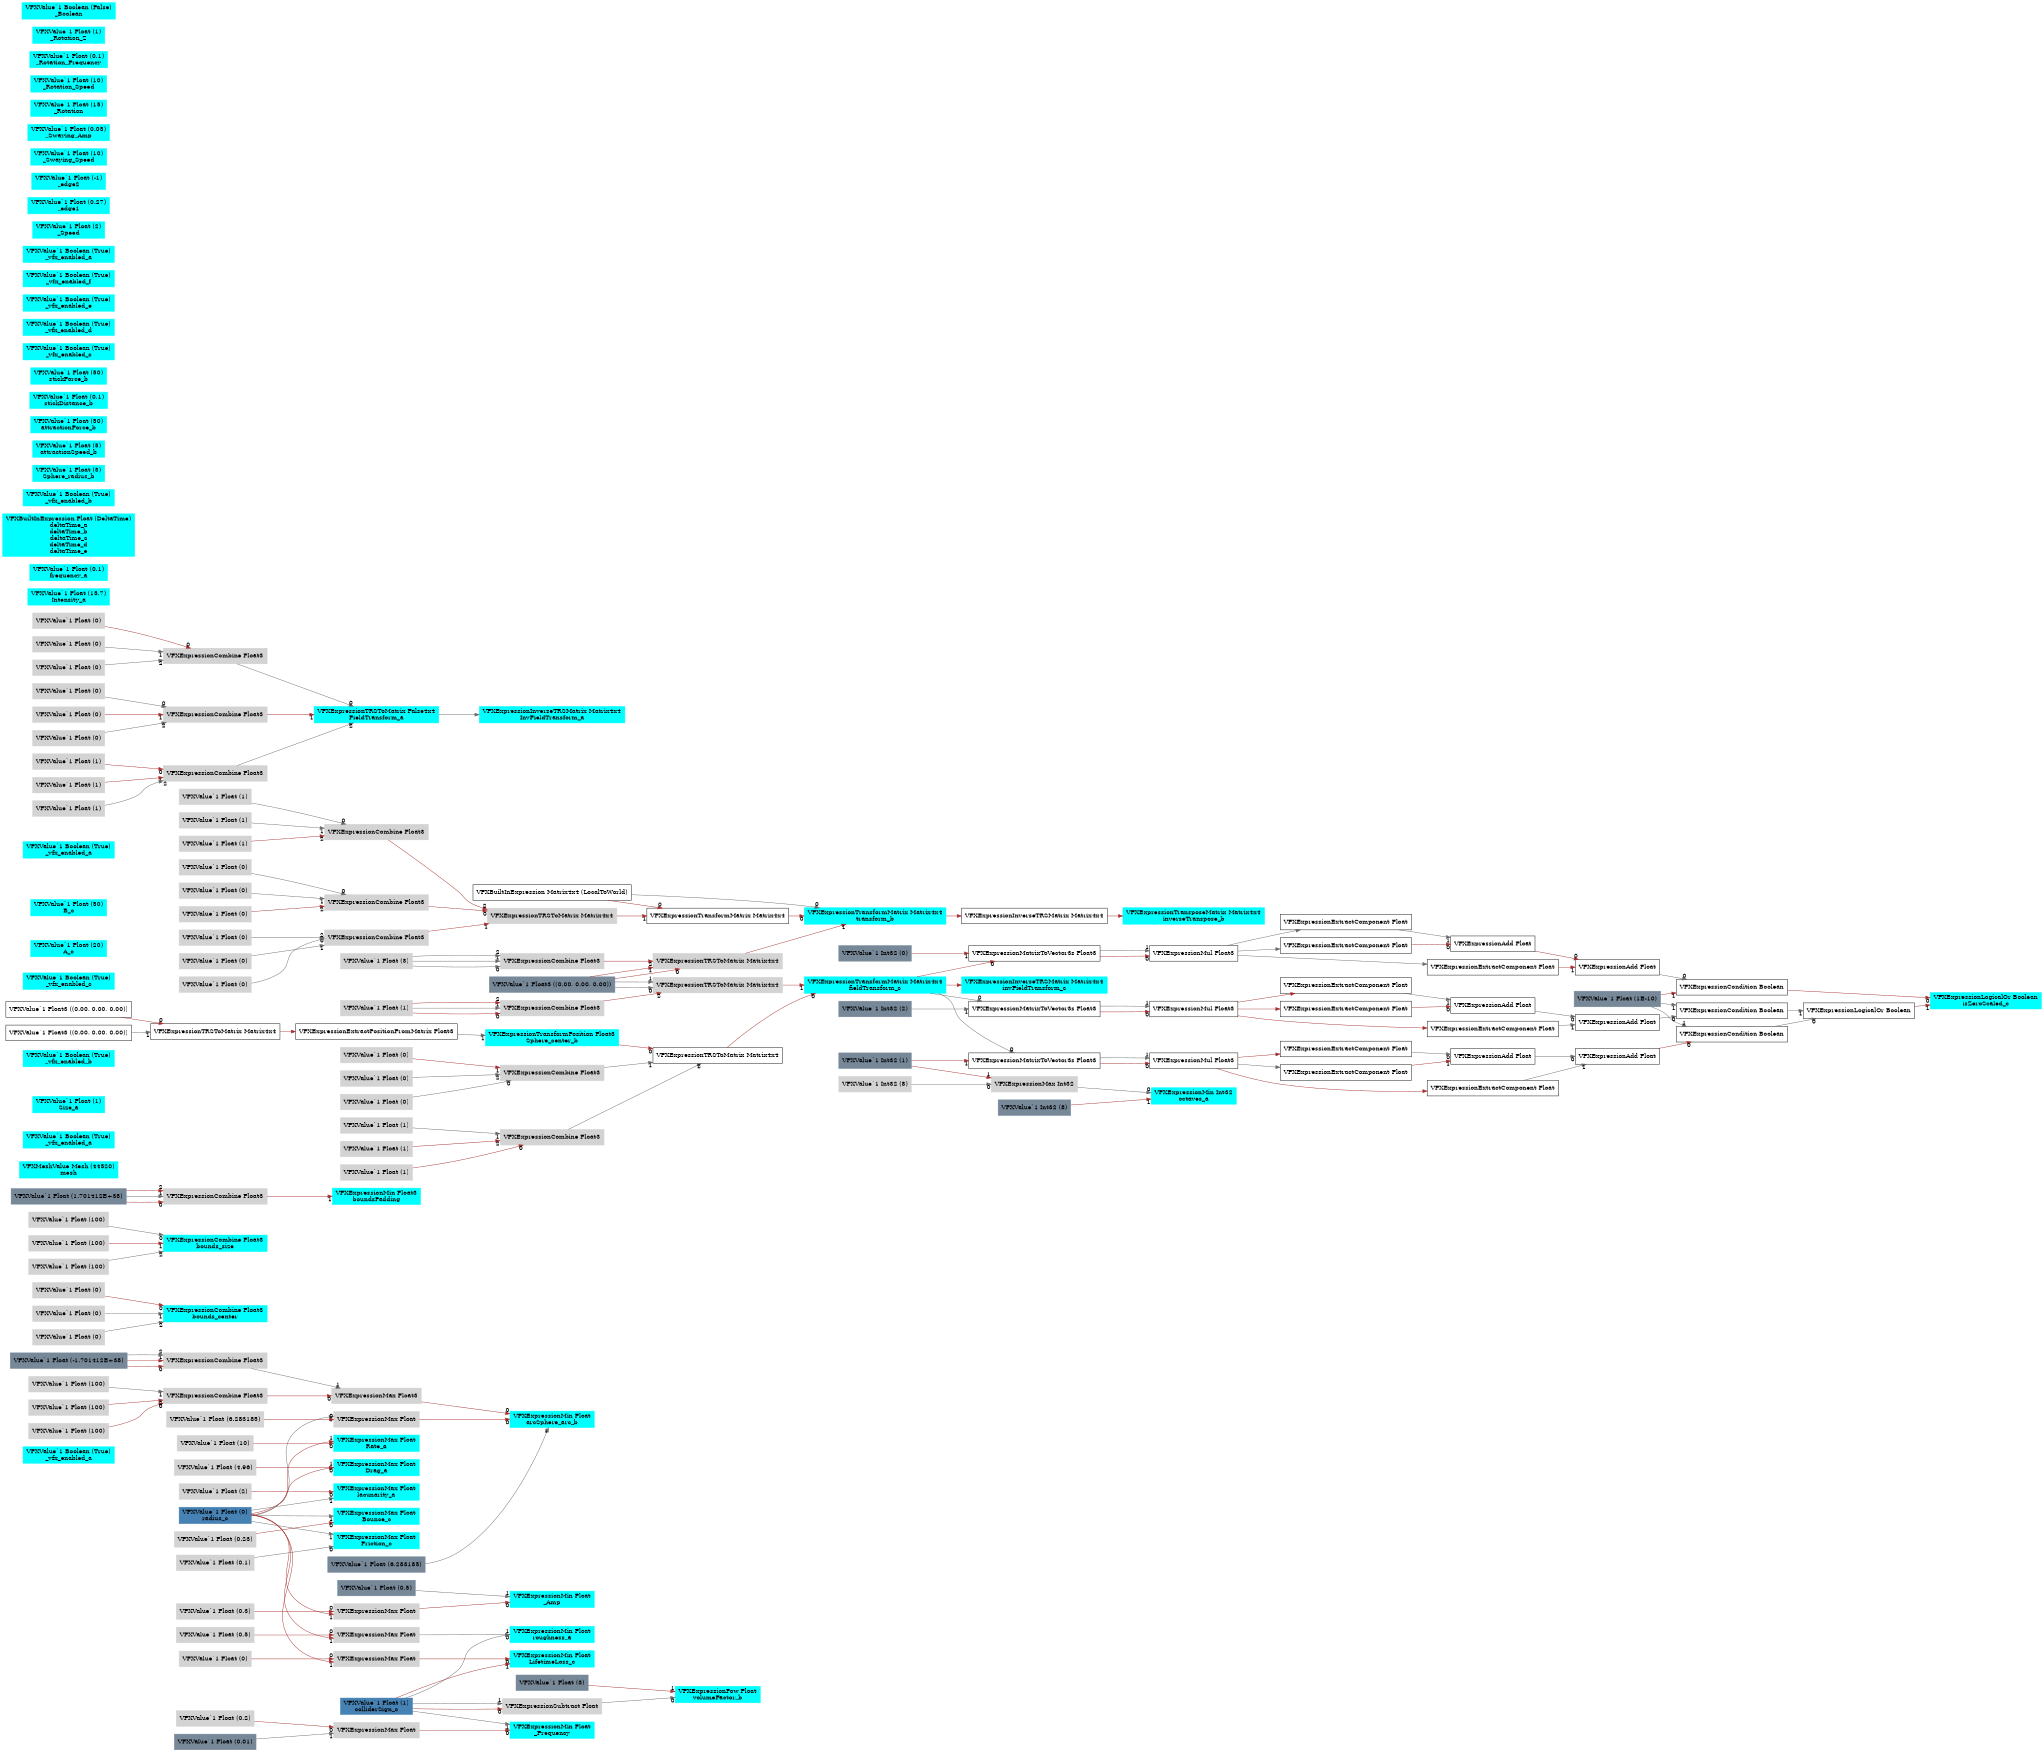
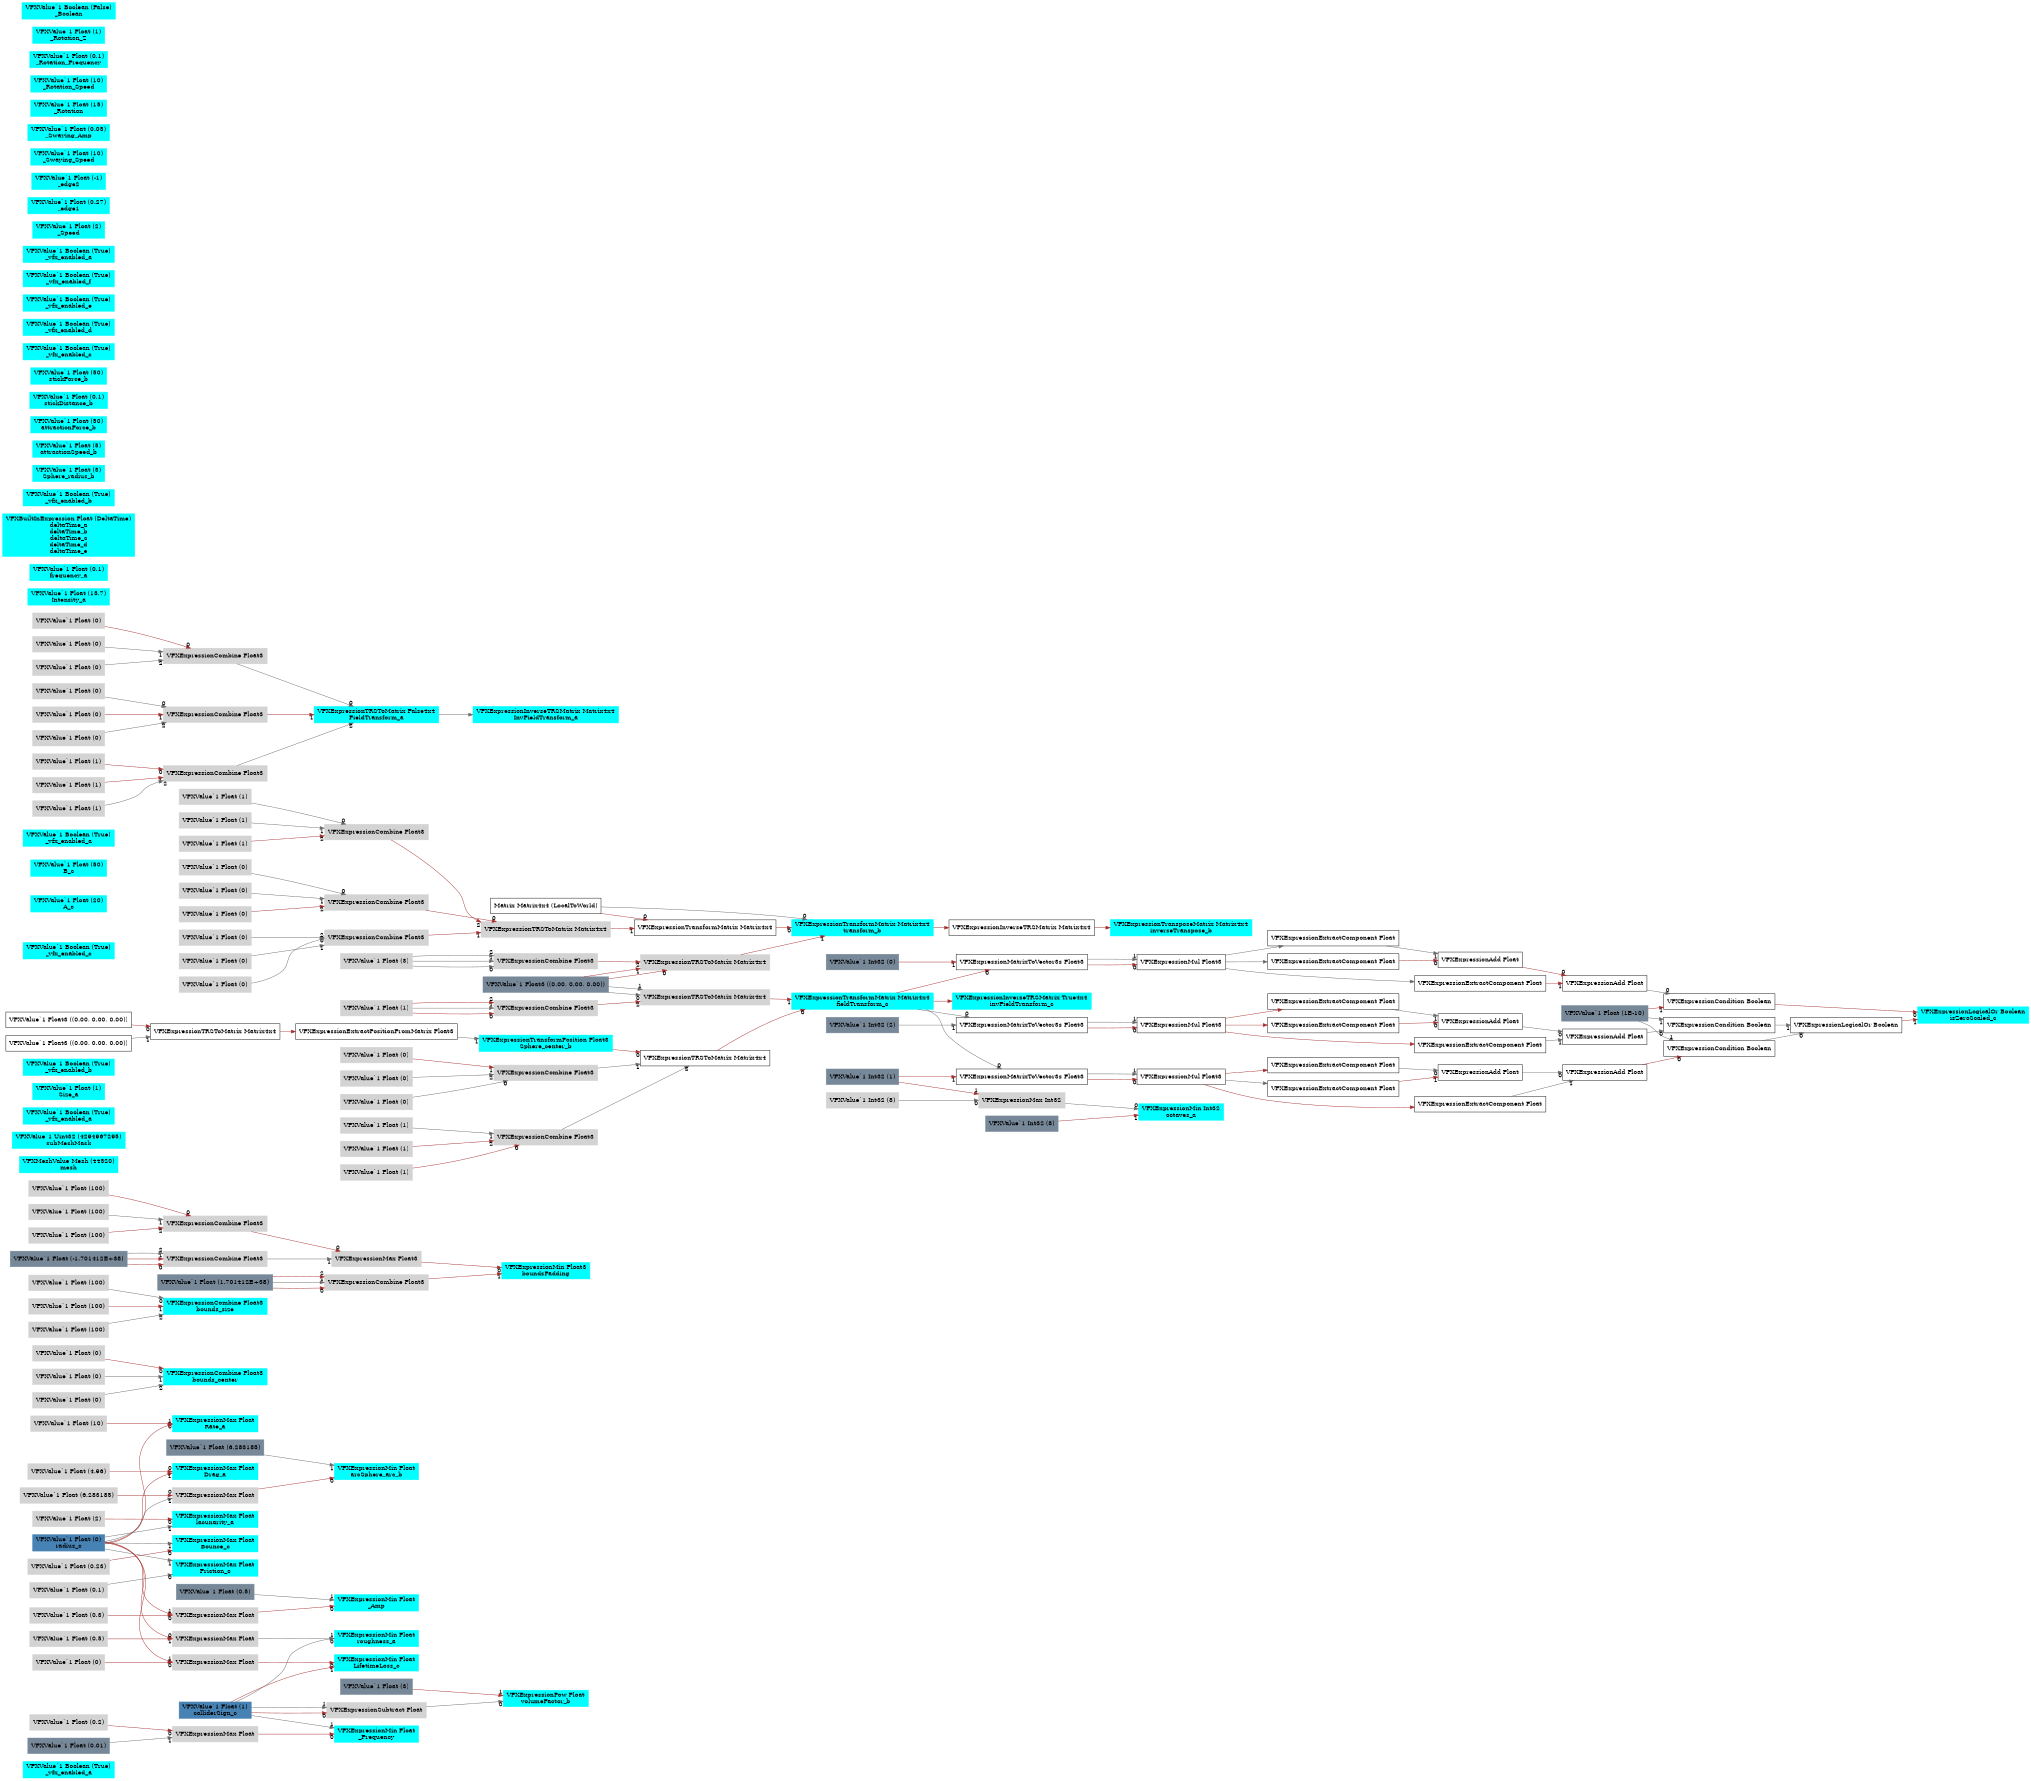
(552, 892) -> (546, 906)
(1034, 985) -> (1022, 1001)
none -> (69, 1140)
(463, 1408) -> (459, 1265)
